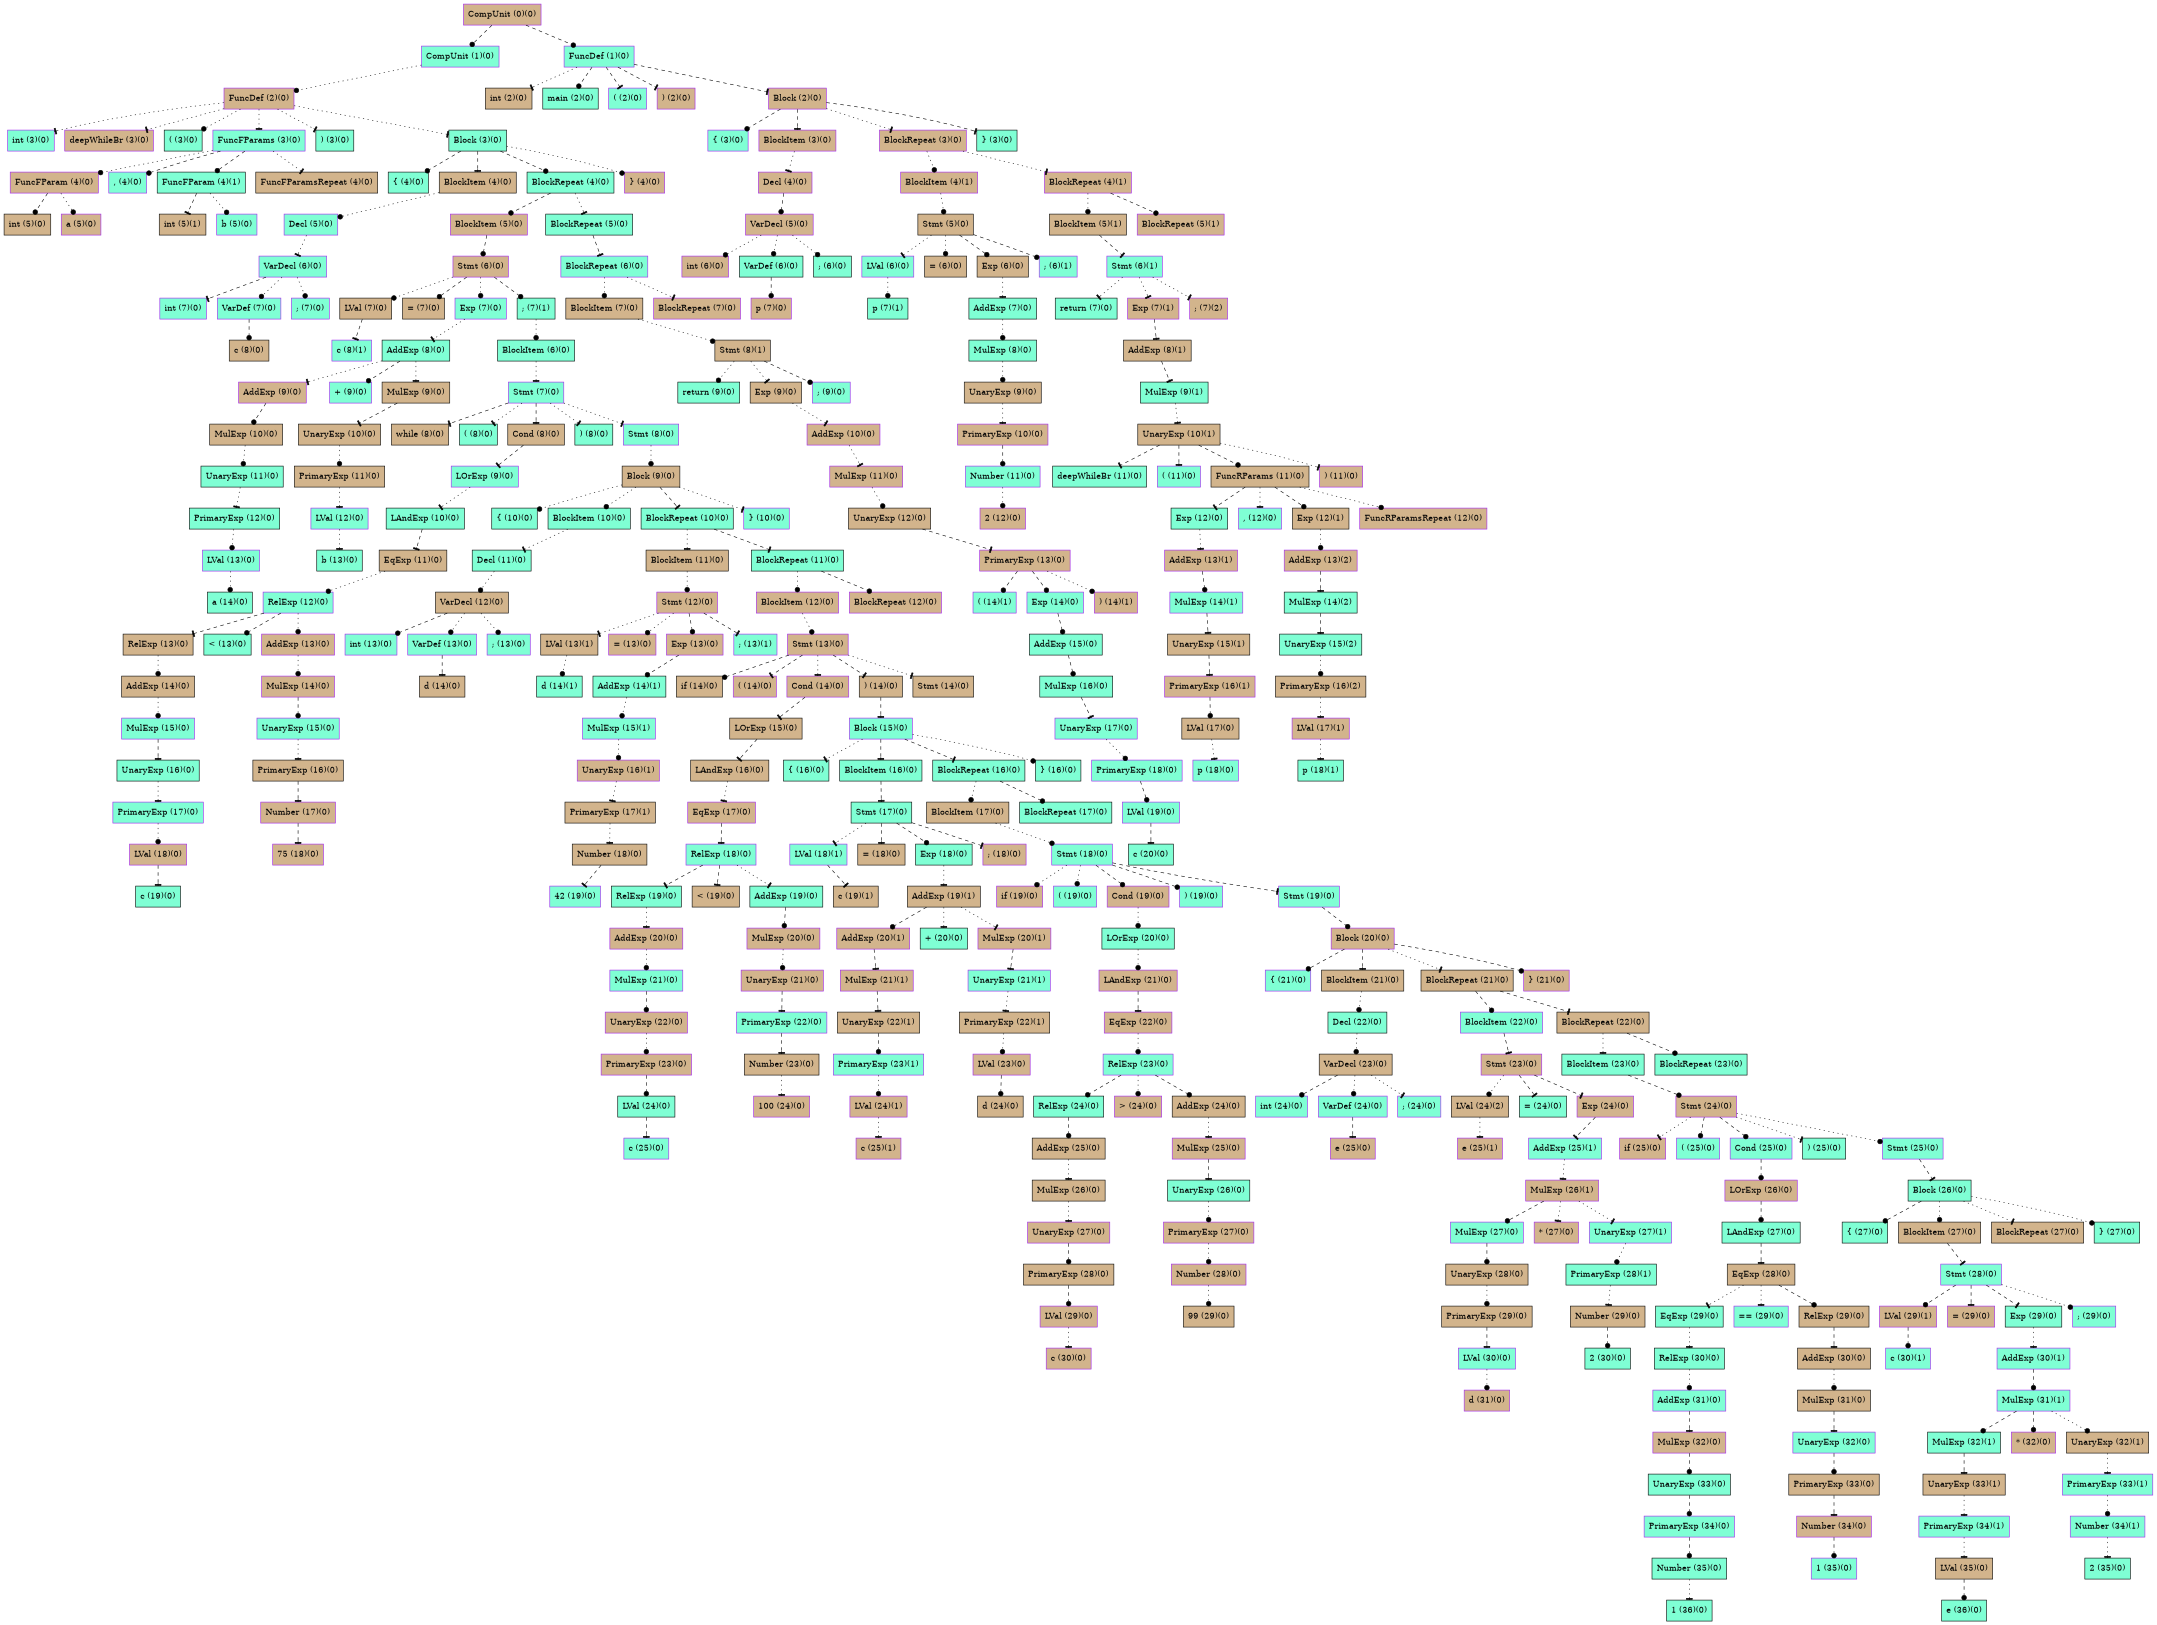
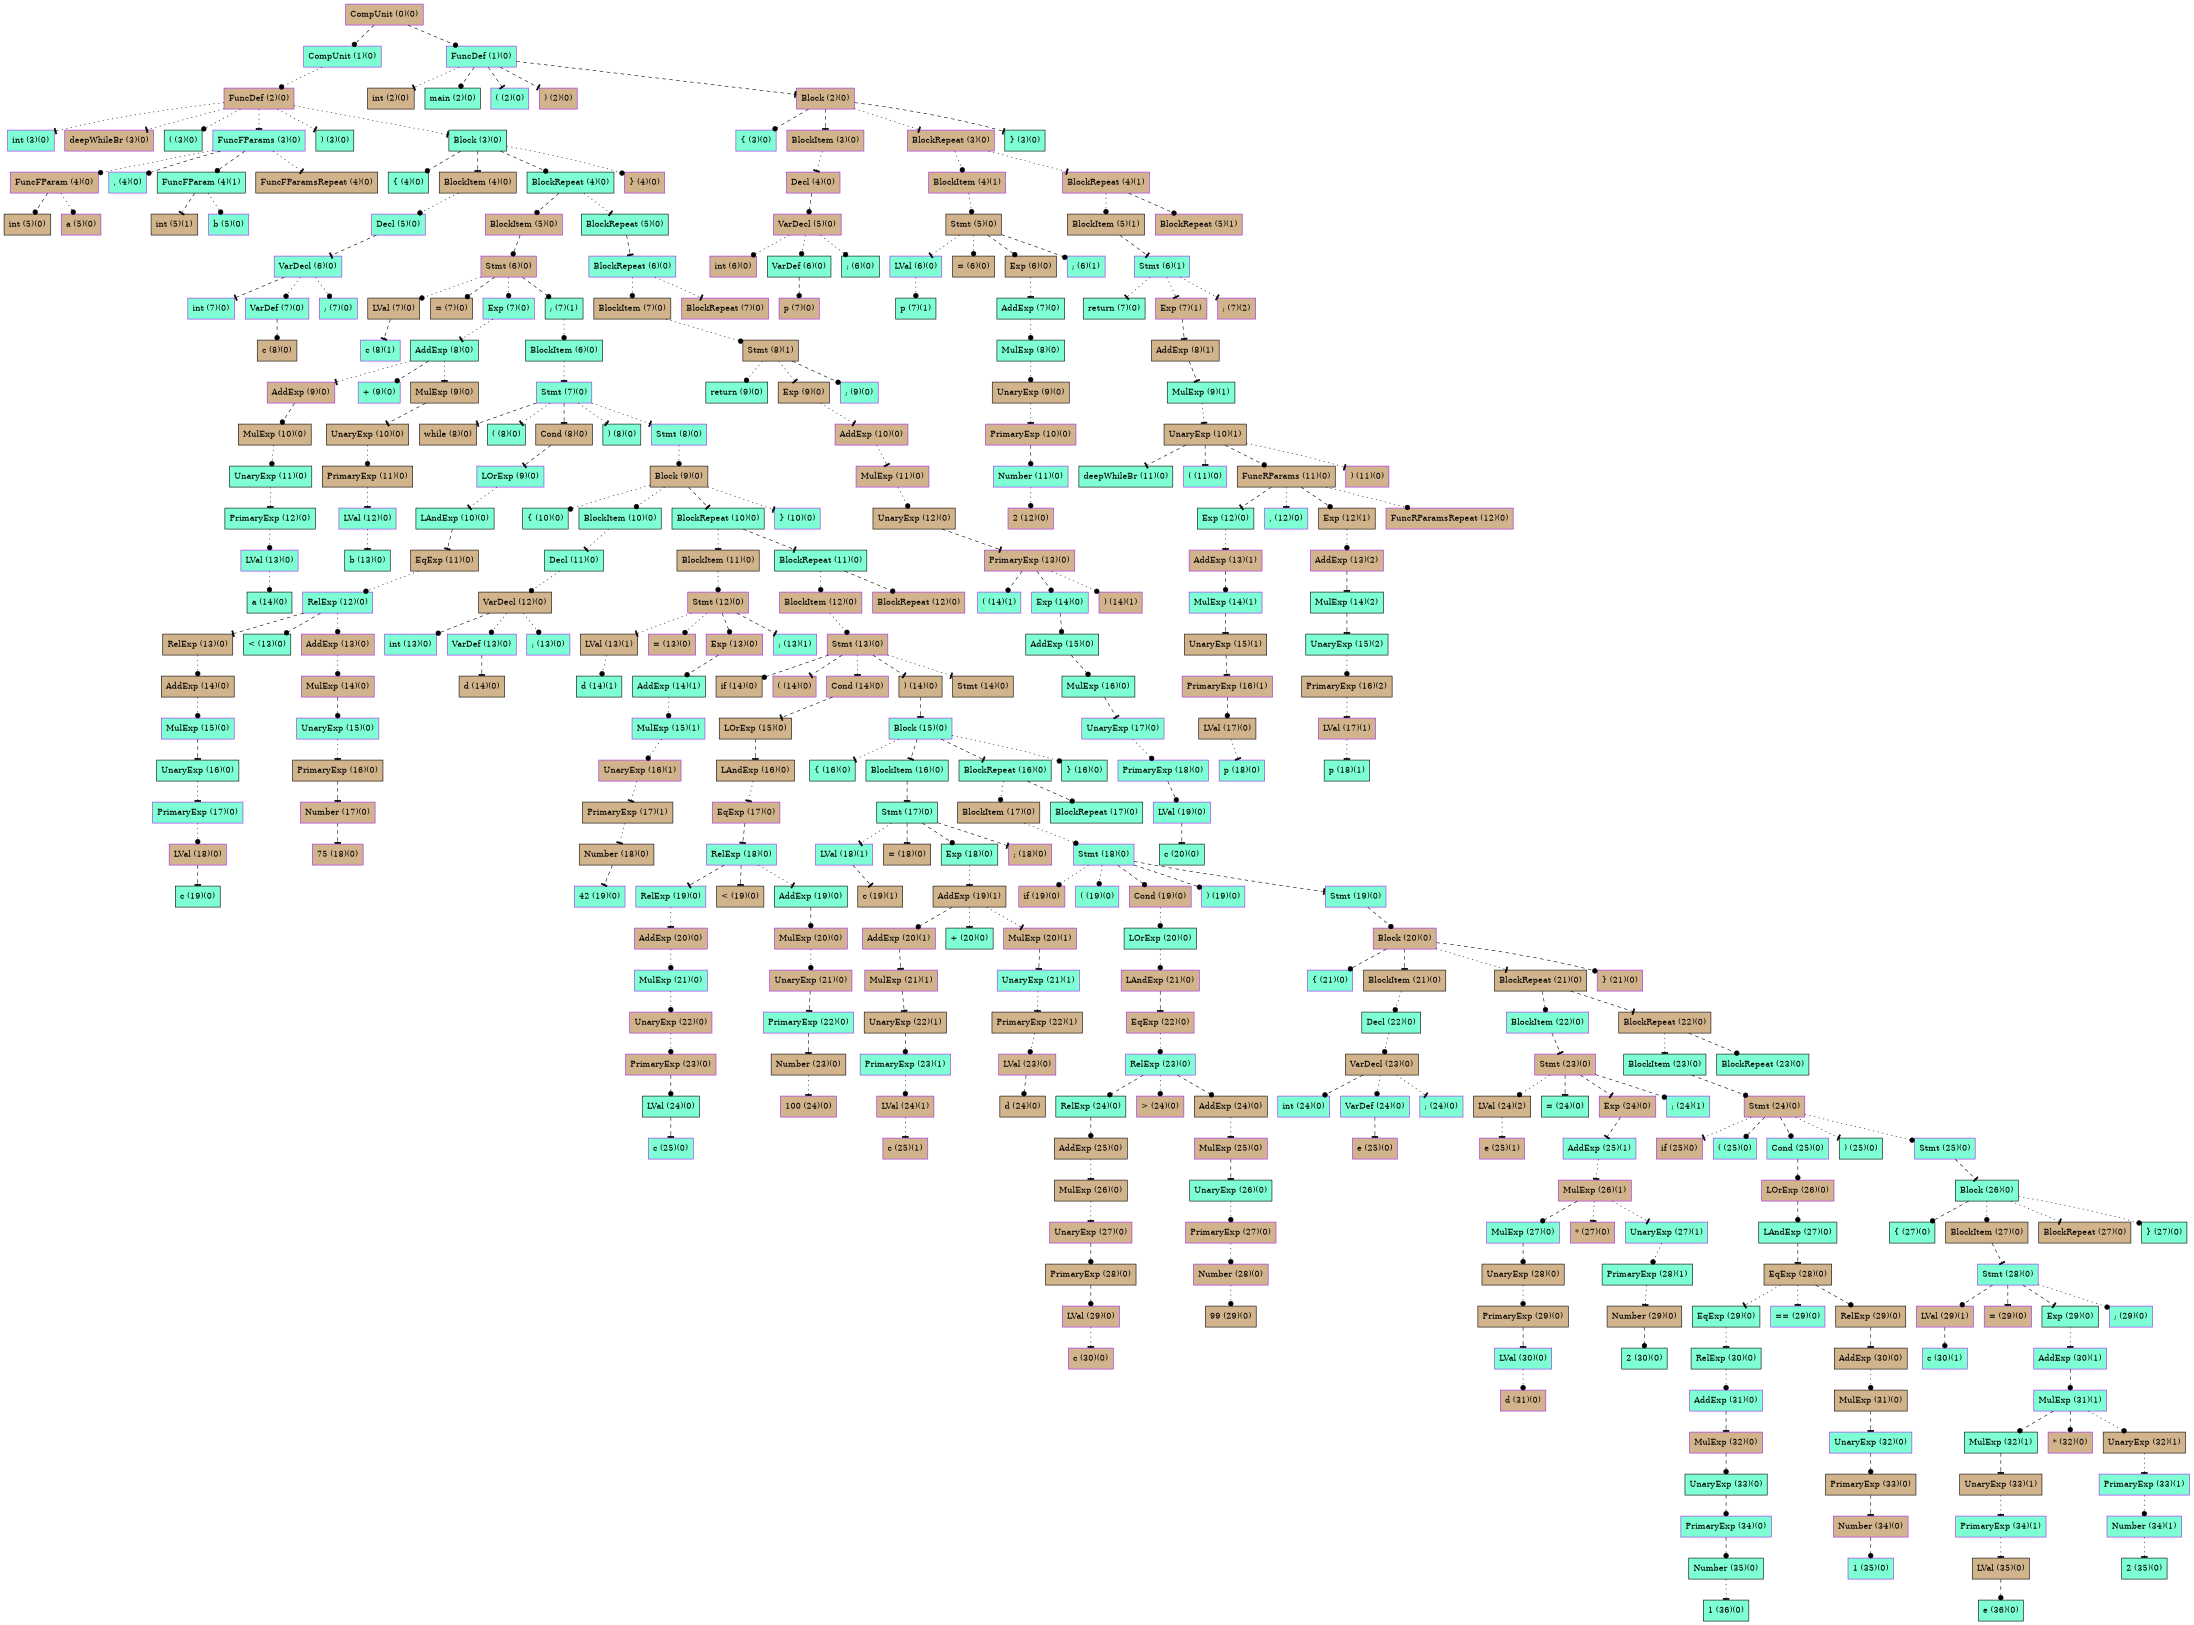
(302, 244) -> (355, 245)
(646, 897) -> (671, 897)
(646, 999) -> (671, 999)
none -> (1688, 1107)
